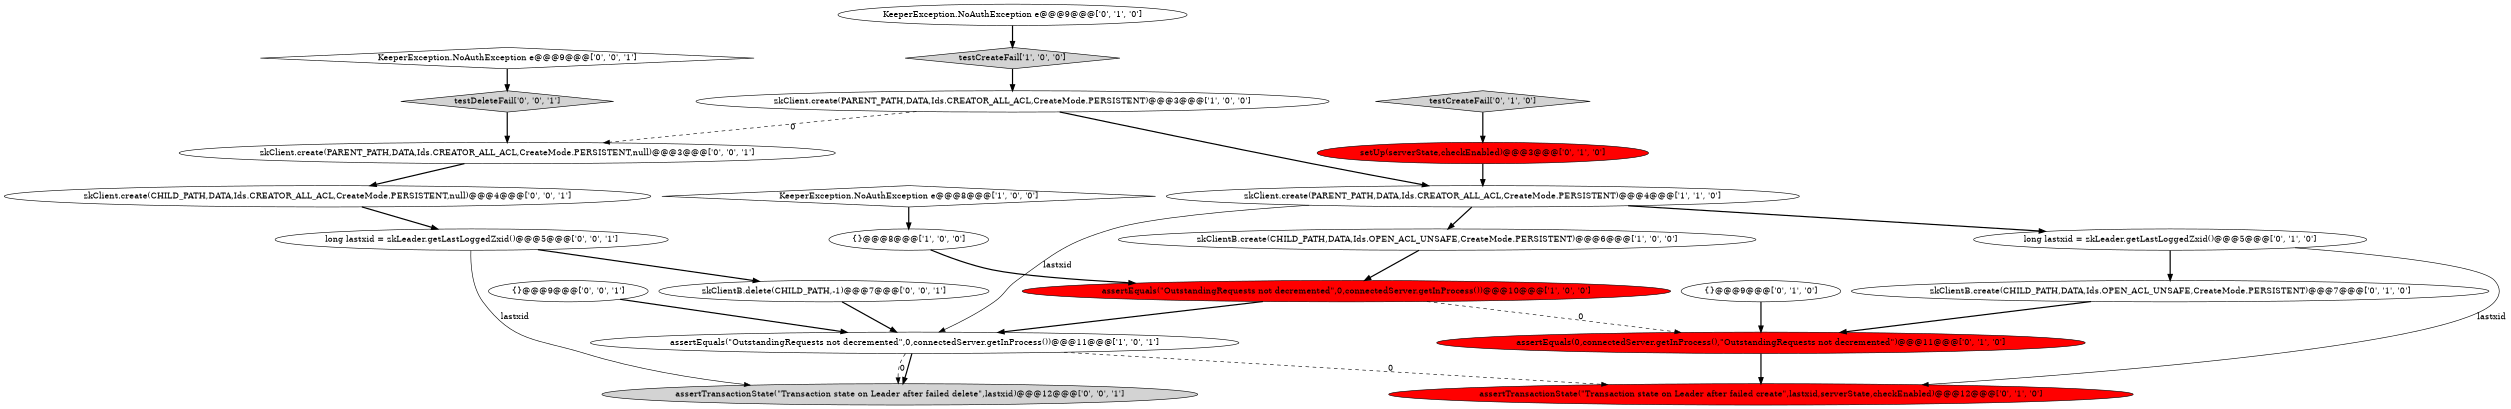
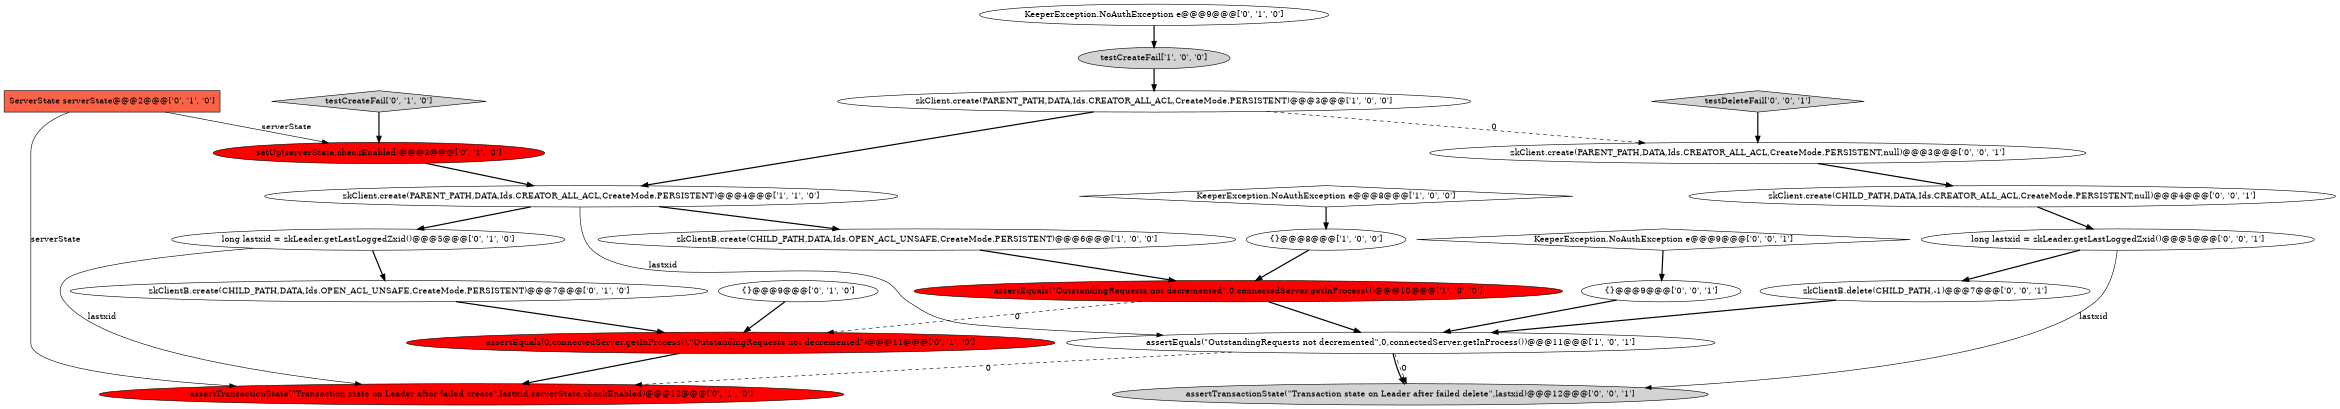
(1013, 58) -> (1154, 58)
(507, 77) -> (1662, 262)
none -> (112, 101)
